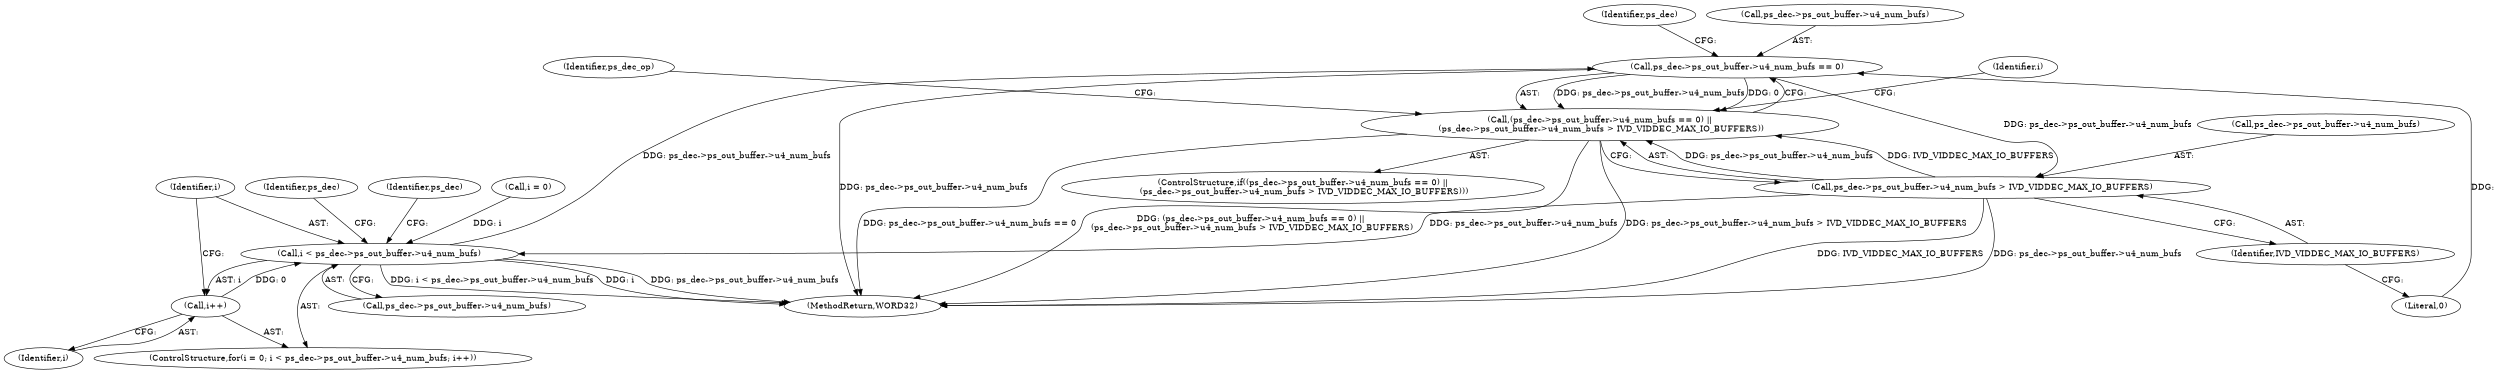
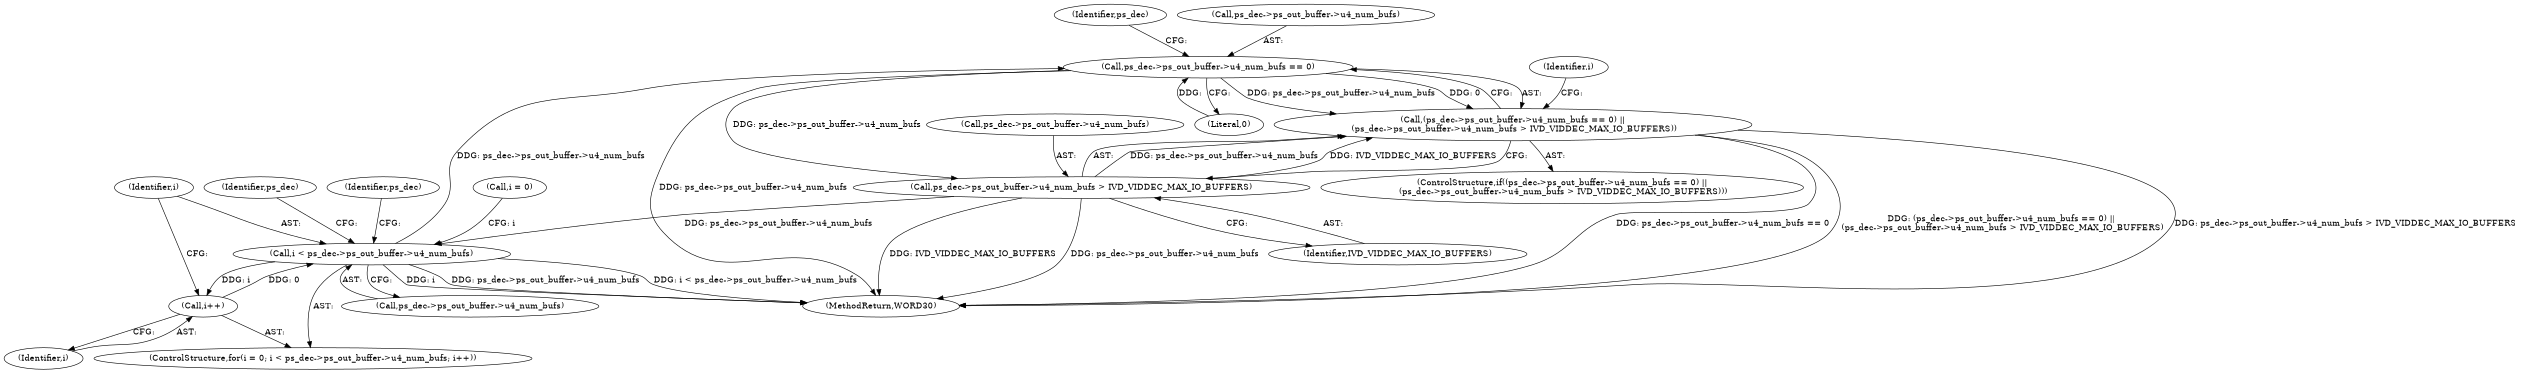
(609, 67) -> none
(488, 223) -> (502, 223)
(2374, 279) -> (1208, 95)
(229, 280) -> (236, 280)
(863, 306) -> (881, 306)
